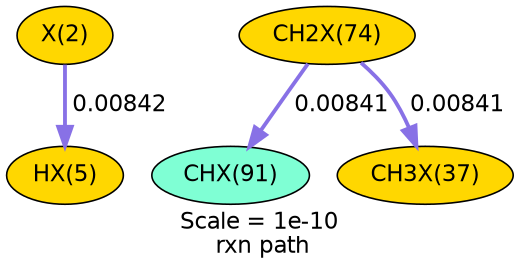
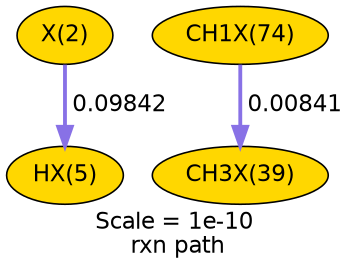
(327, 35) -> (240, 35)
(116, 105) -> (116, 105)
(231, 175) -> none
(425, 175) -> (240, 175)
